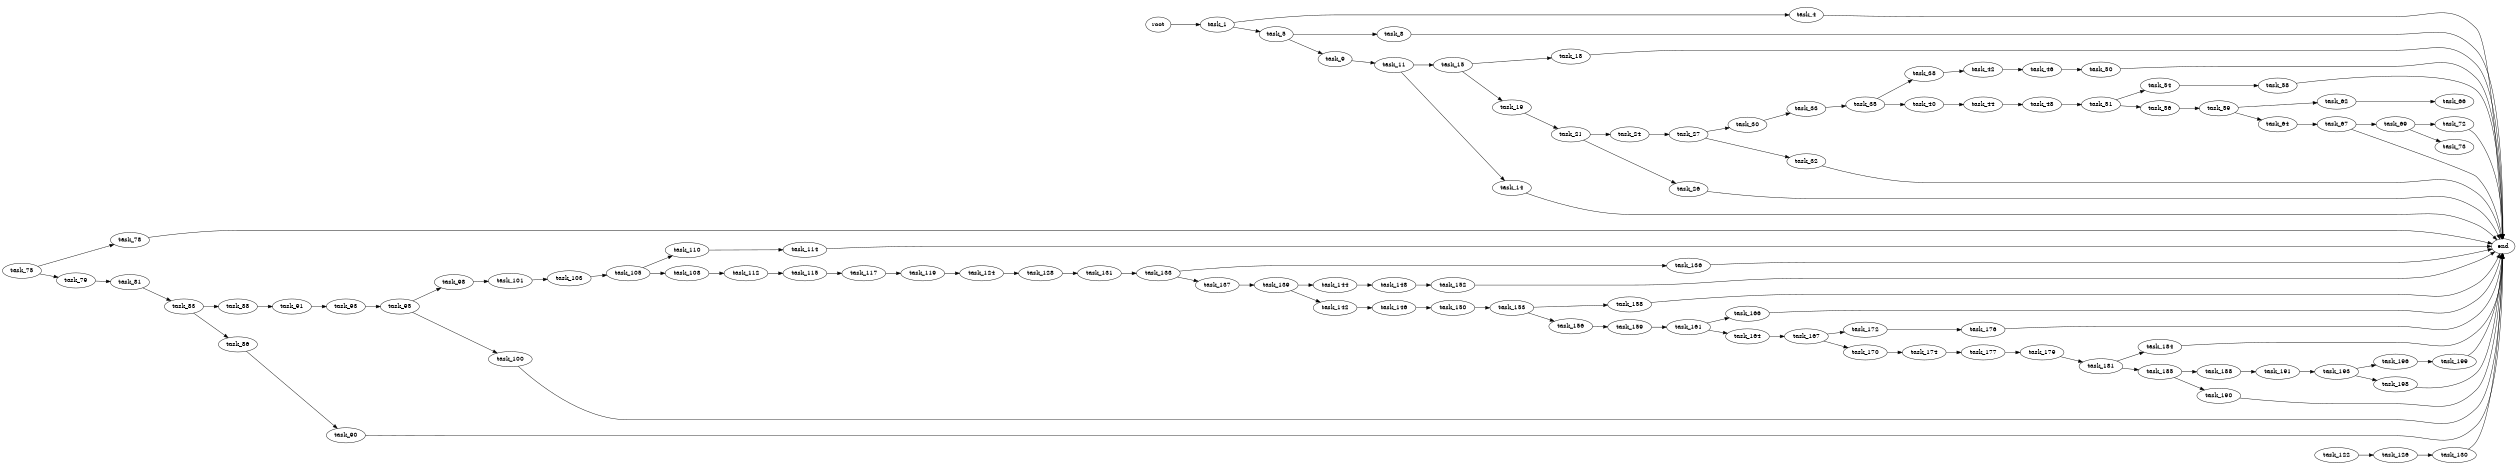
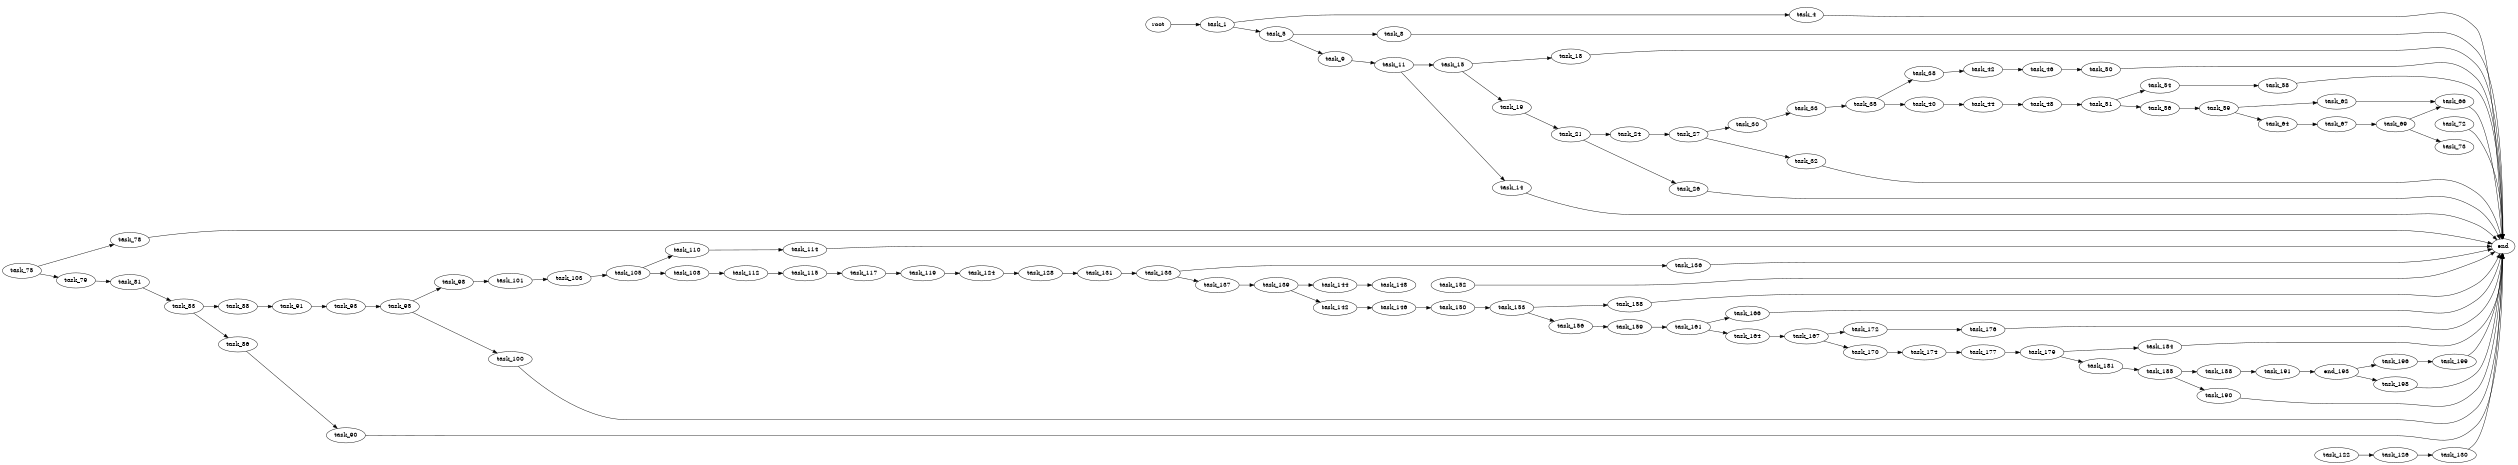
(2423, 124) -> (2423, 114)
(2444, 163) -> (2490, 155)
(1421, 285) -> none
(2128, 357) -> (2099, 350)
(2337, 372) -> (2337, 372)
